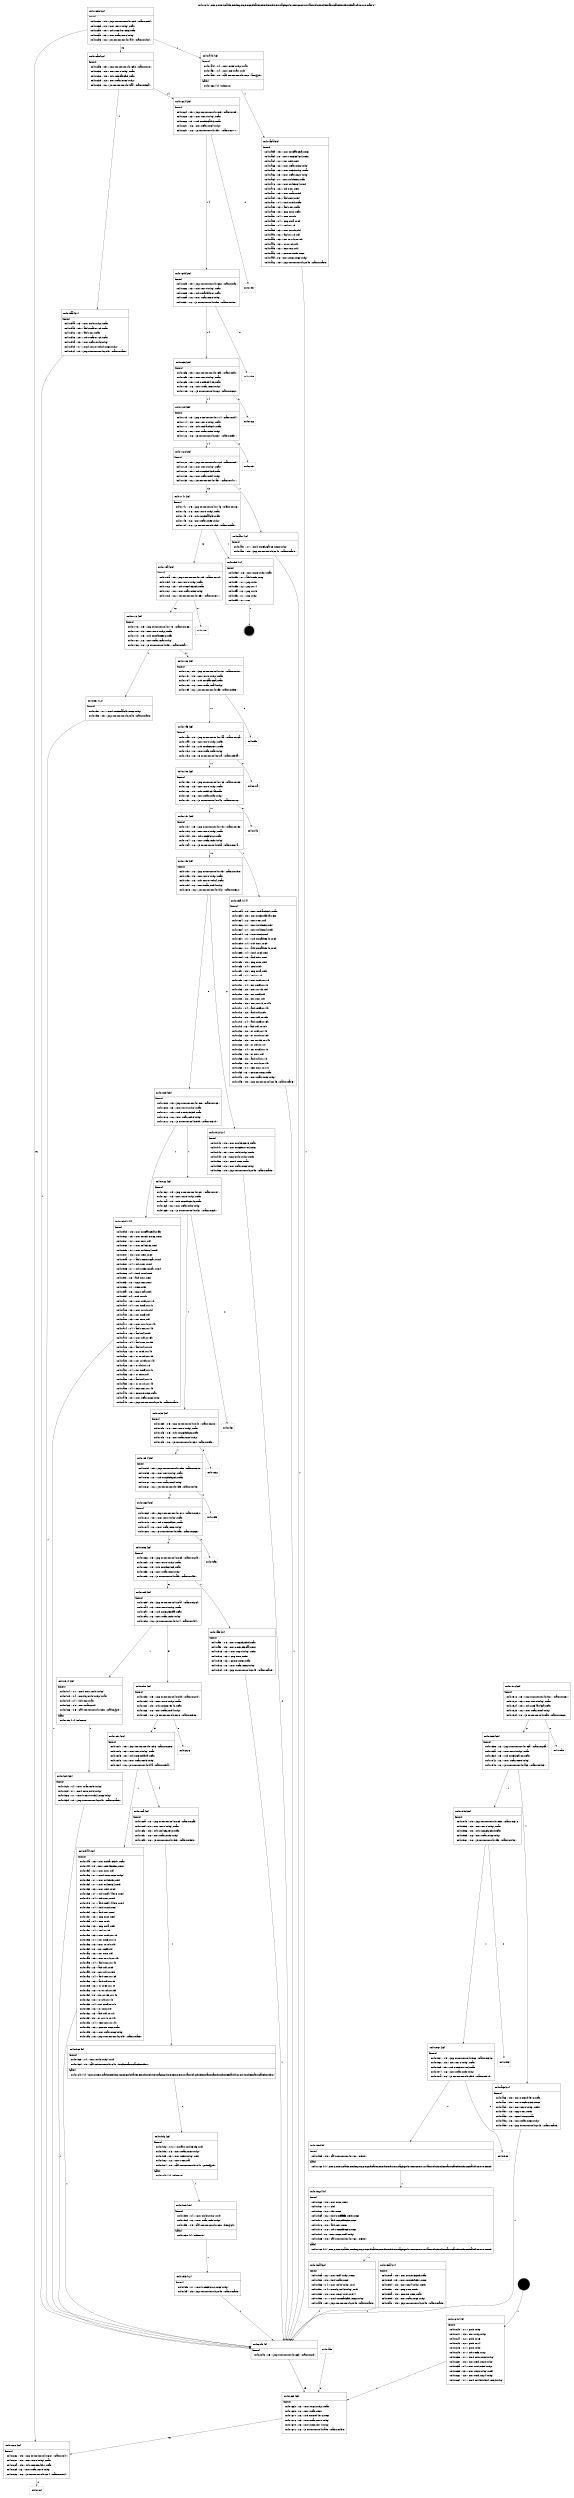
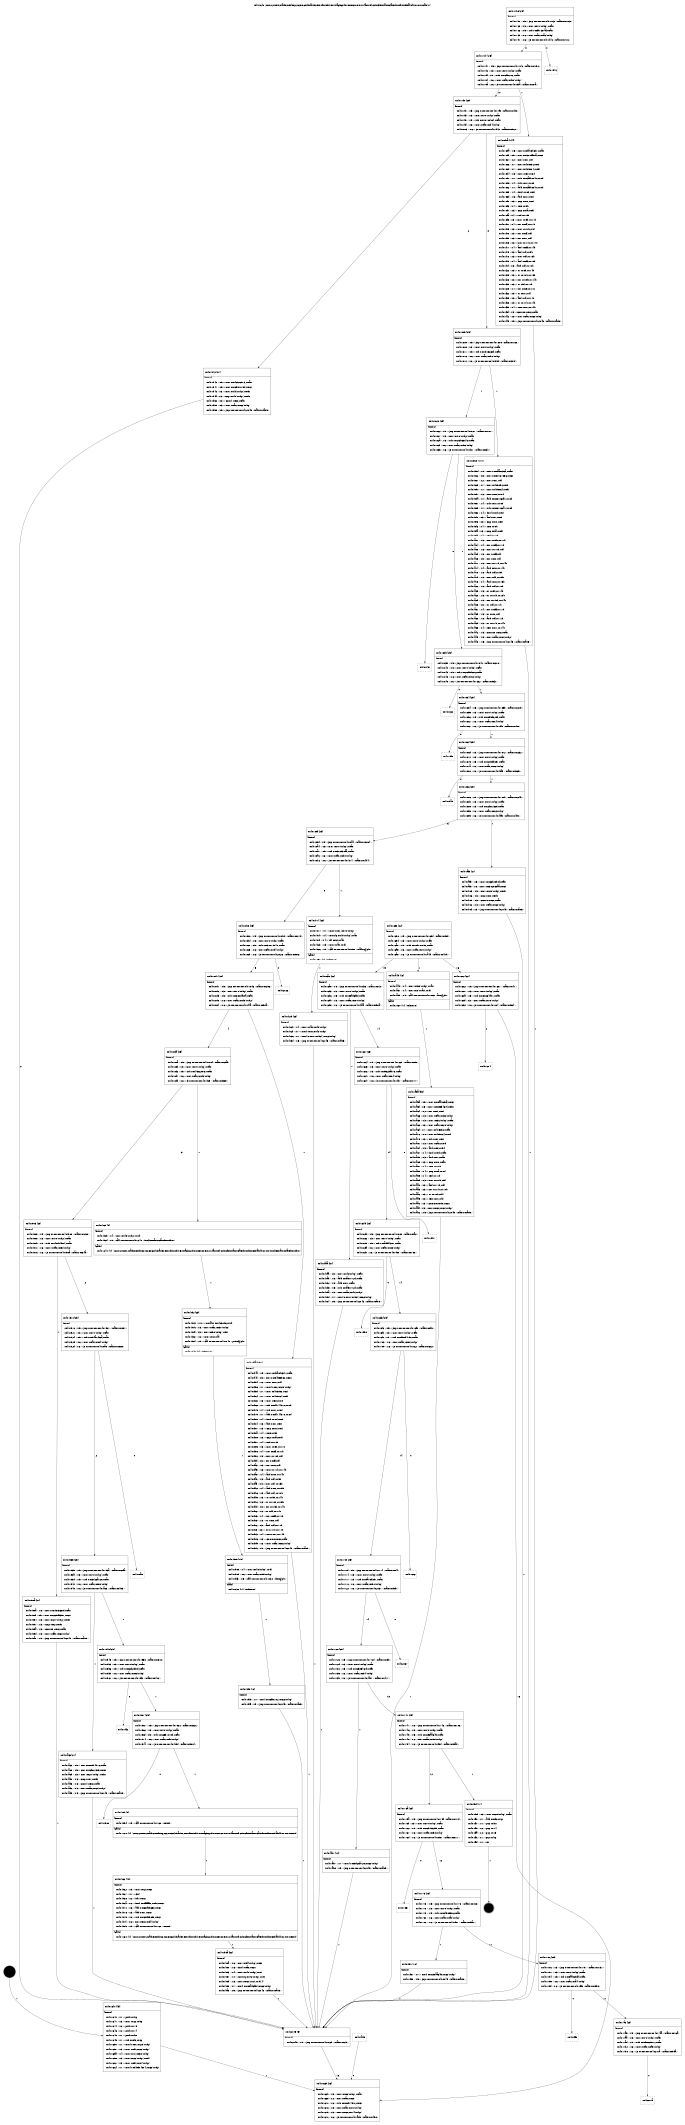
(210, 763) -> none
none -> (58, 1238)
(177, 2436) -> (517, 1665)
